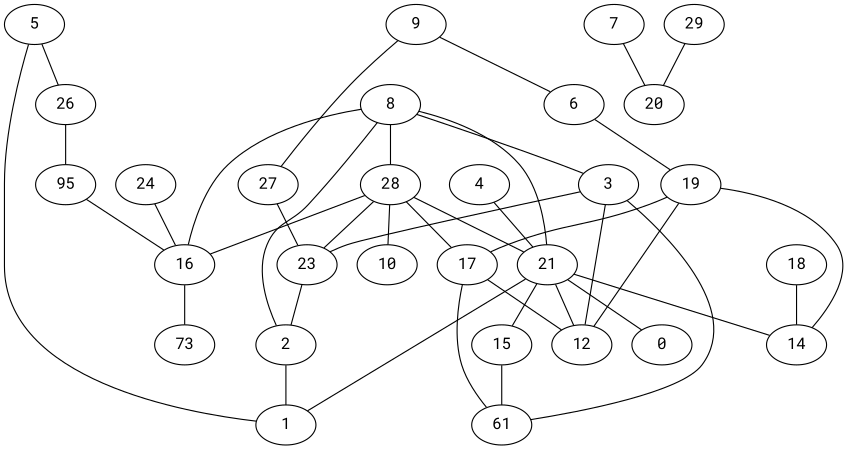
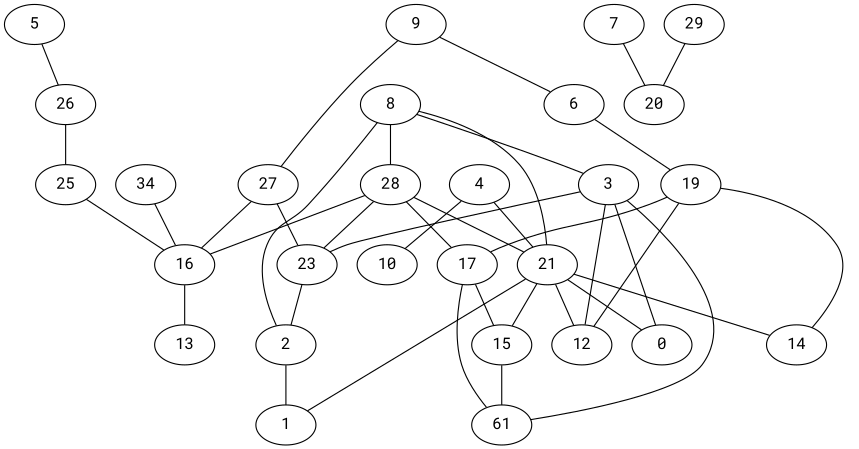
(250, 148) -> (226, 225)
(66, 185) -> (66, 185)
(146, 185) -> (146, 185)
(389, 225) -> (423, 233)
none -> (632, 256)
(797, 265) -> none
(530, 309) -> (487, 311)
(17, 312) -> none
(185, 345) -> (185, 345)
